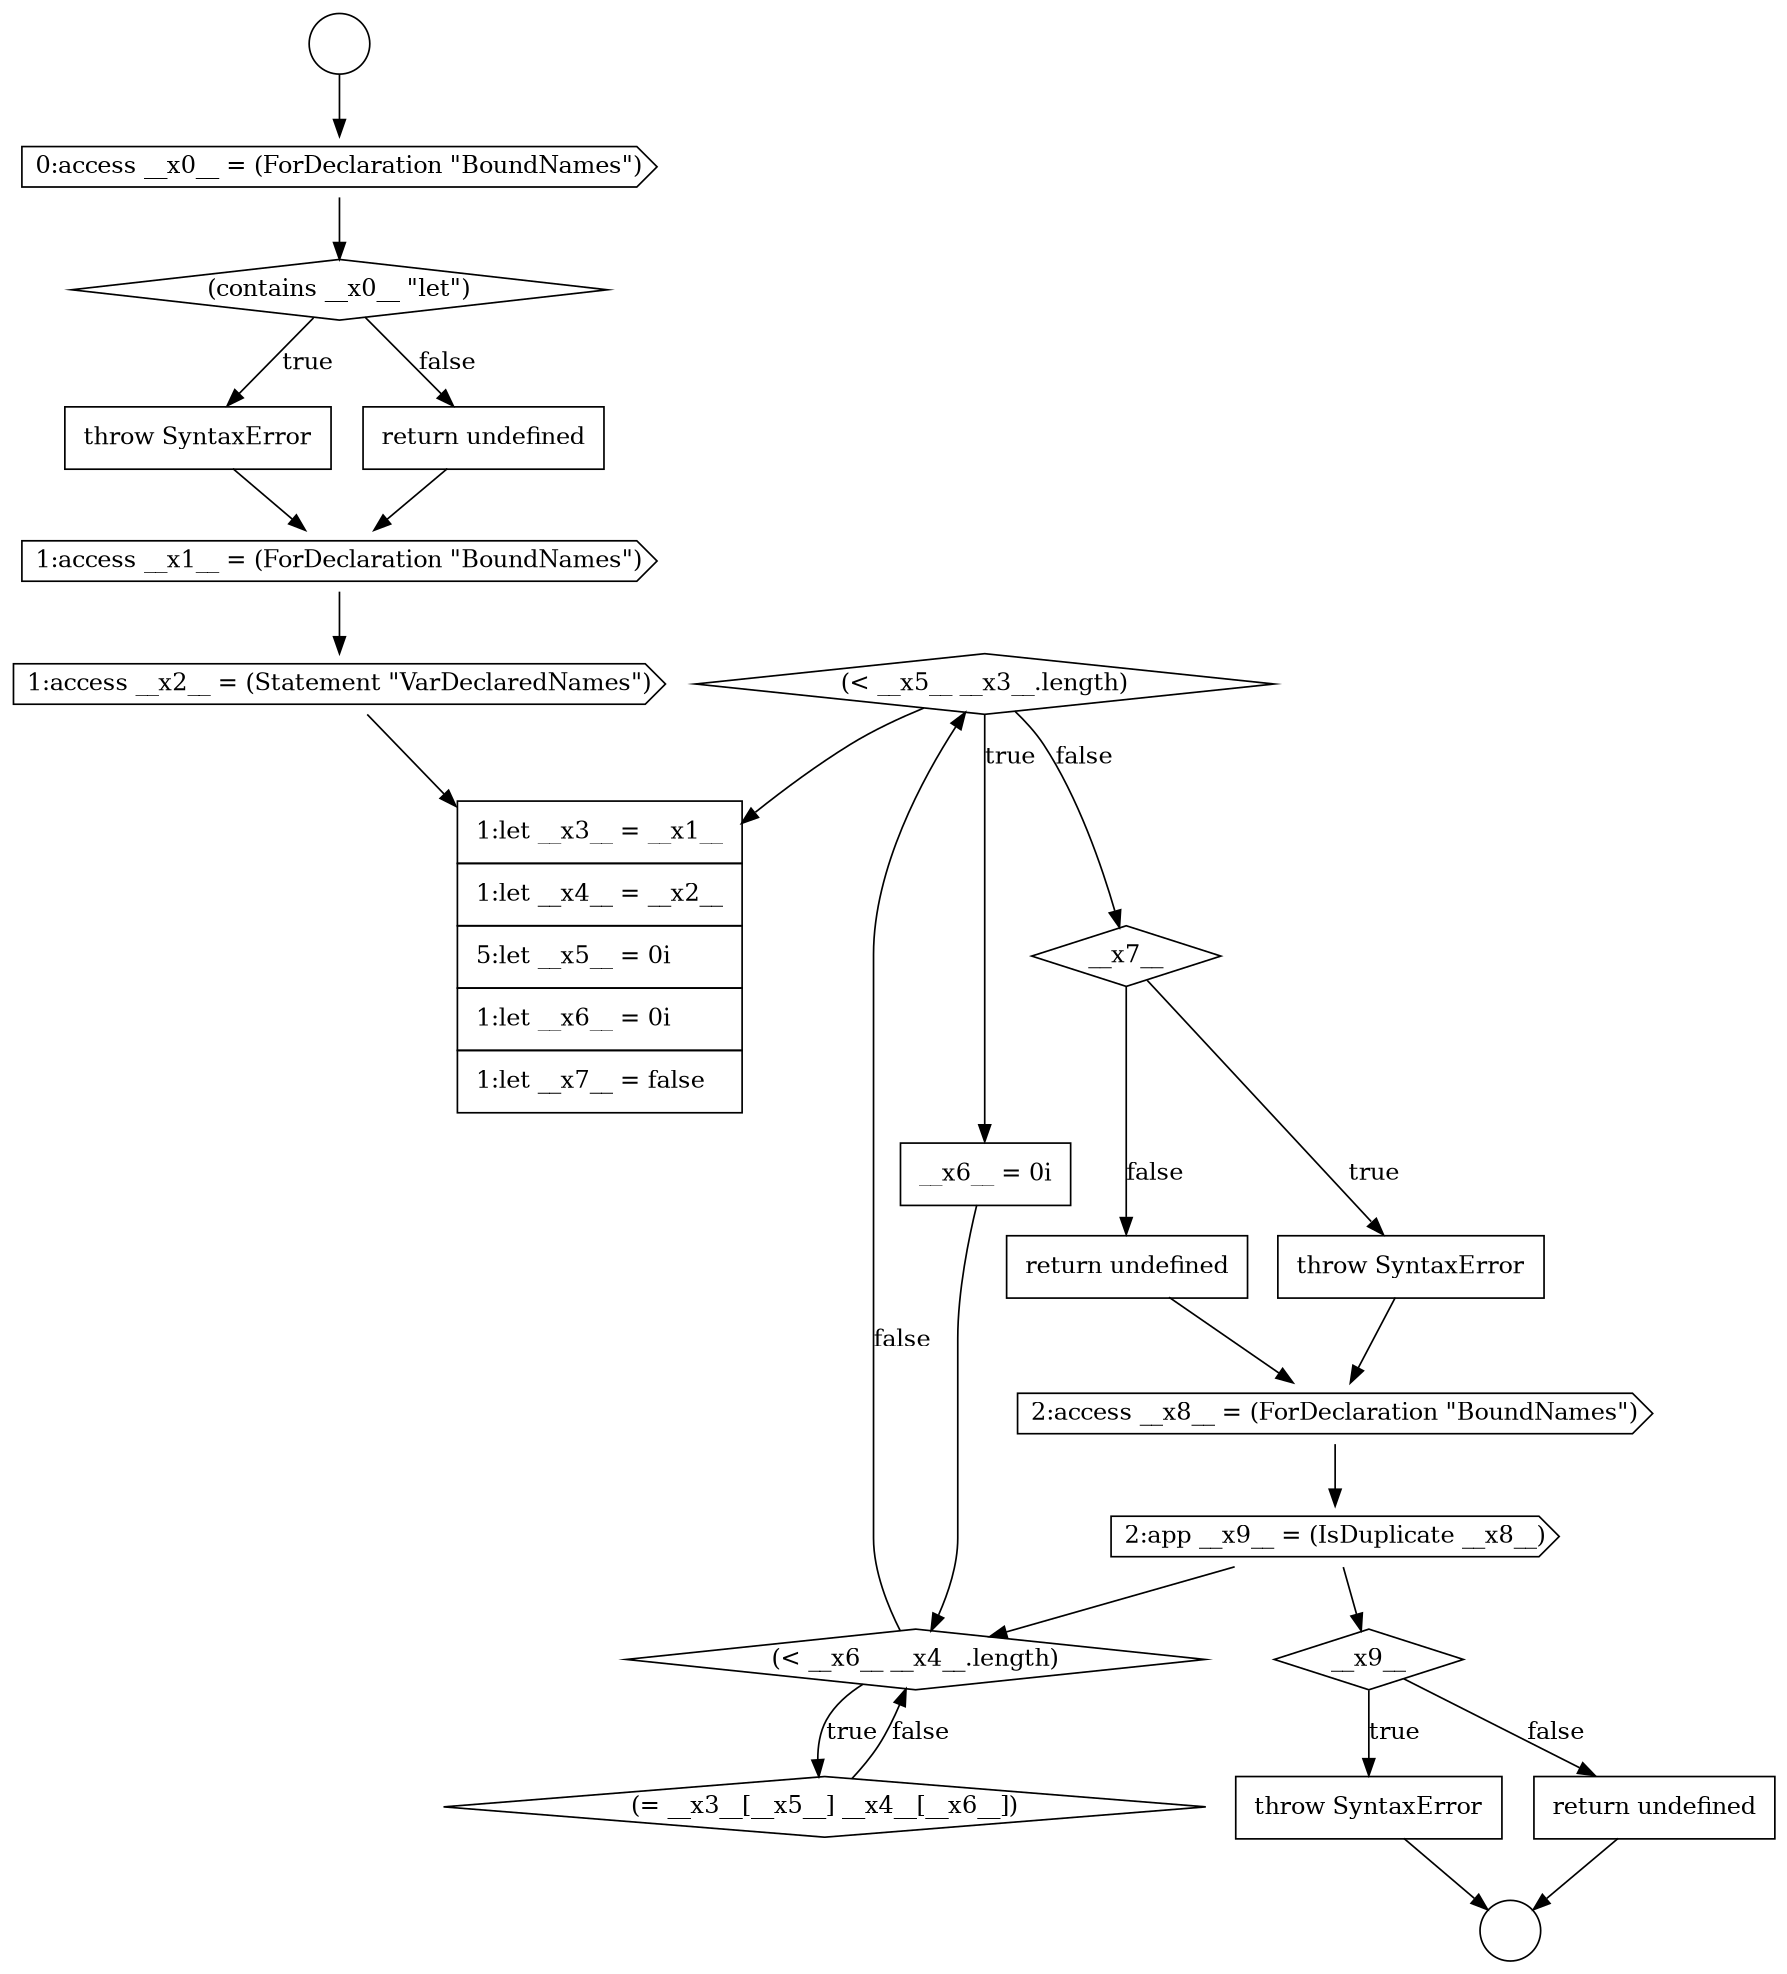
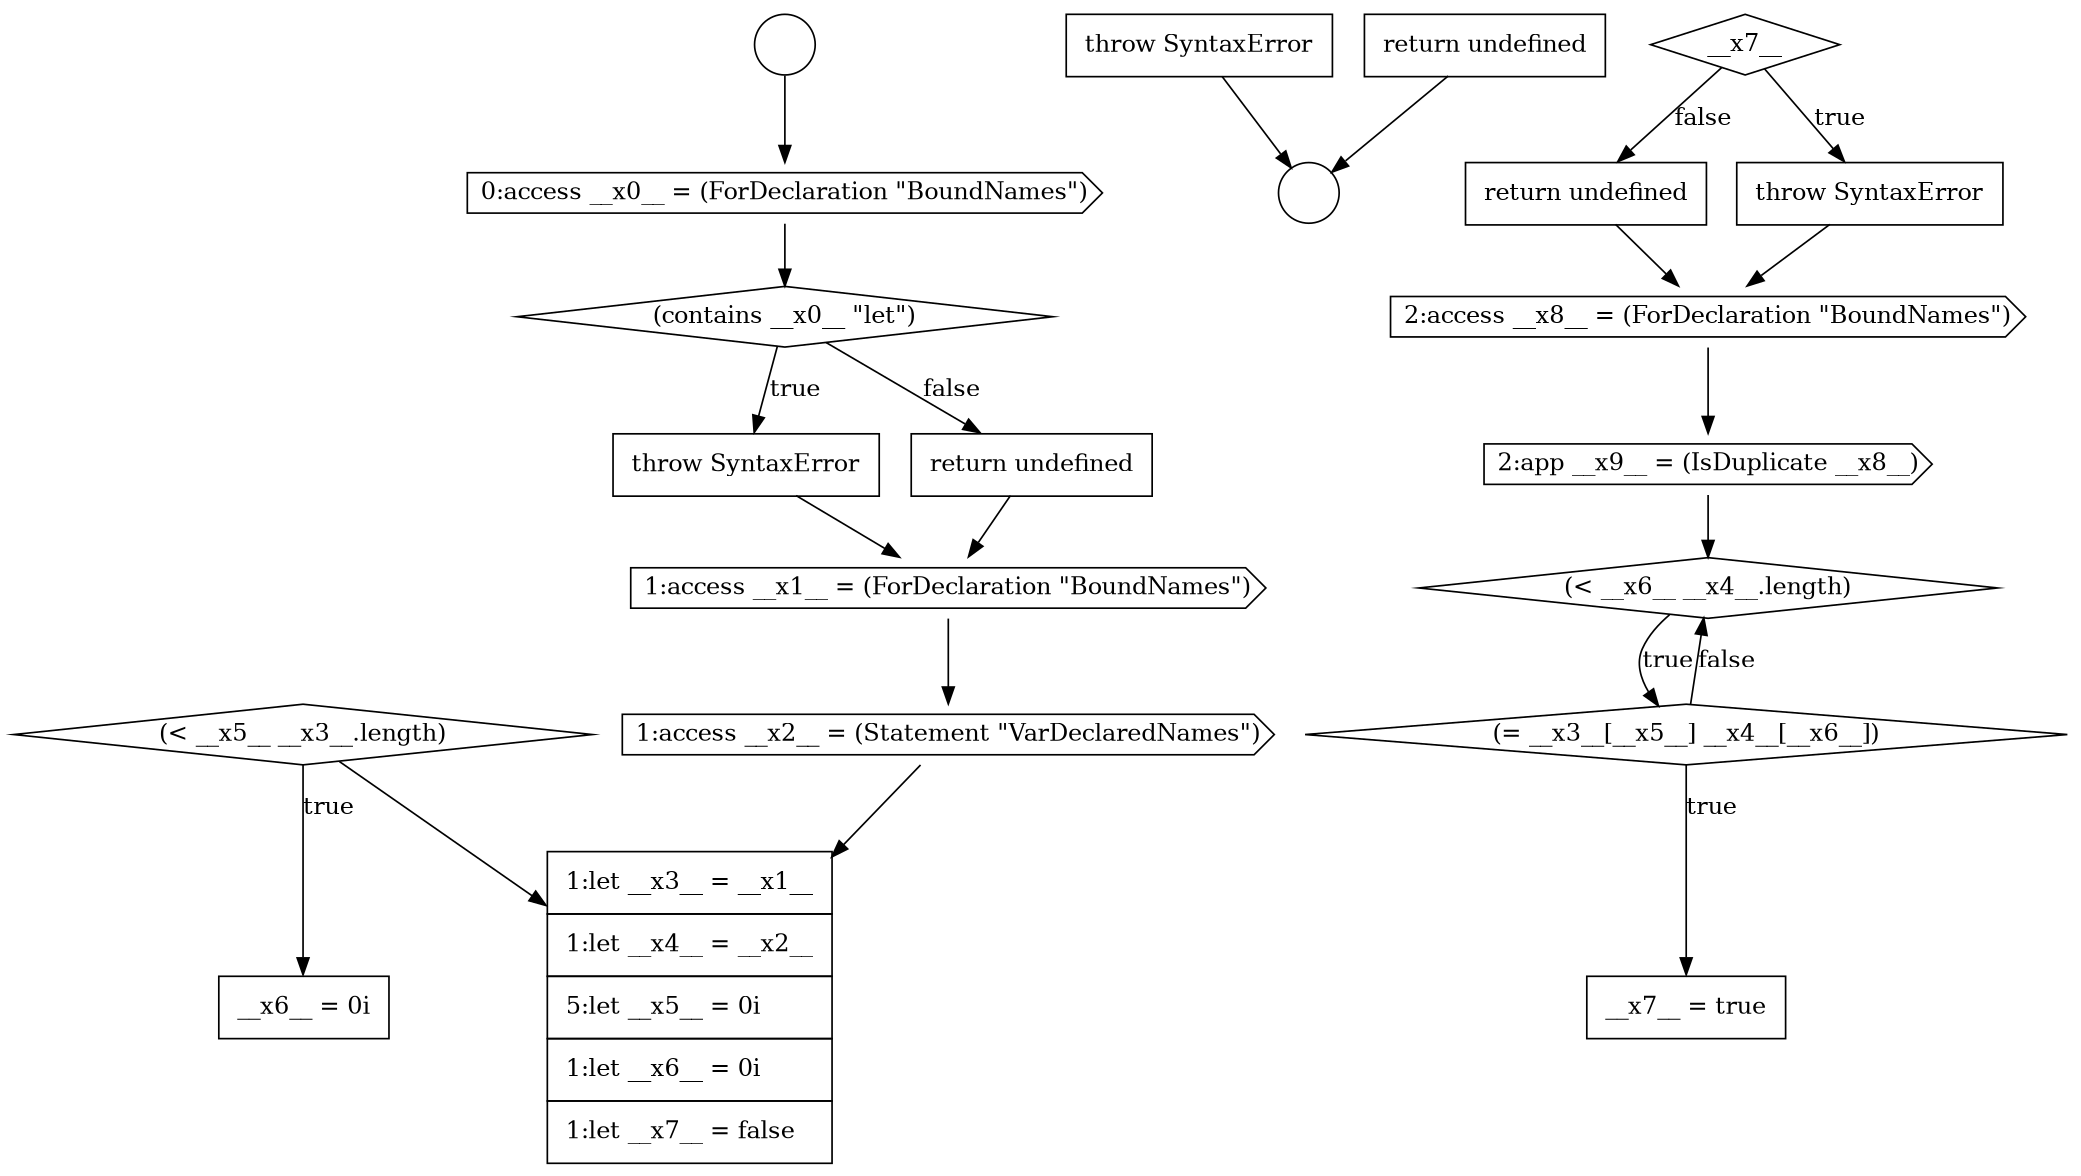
(1076, 805) -> none
none -> (1686, 1007)
(874, 1172) -> none
(958, 1411) -> none
(1369, 1659) -> none
